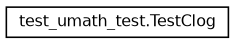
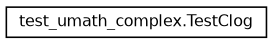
(117, 22) -> (136, 22)
